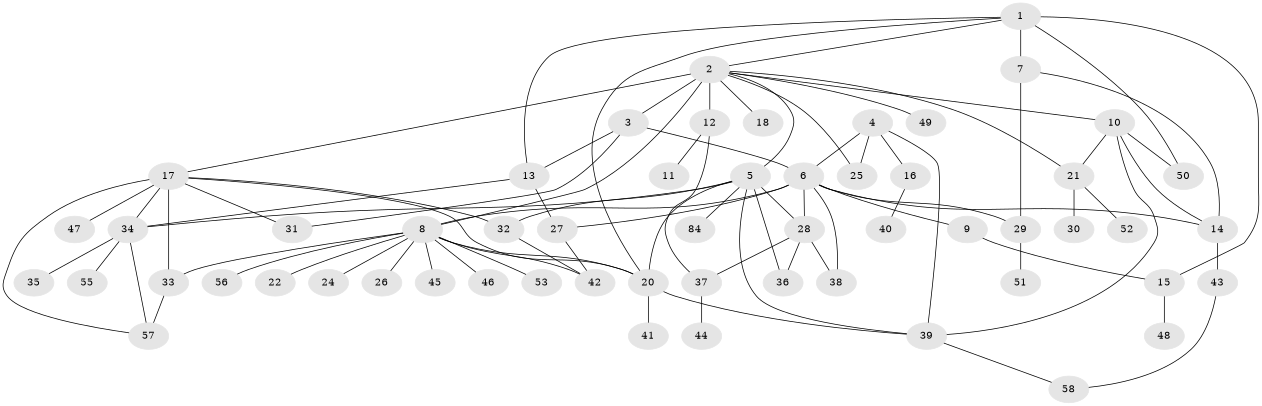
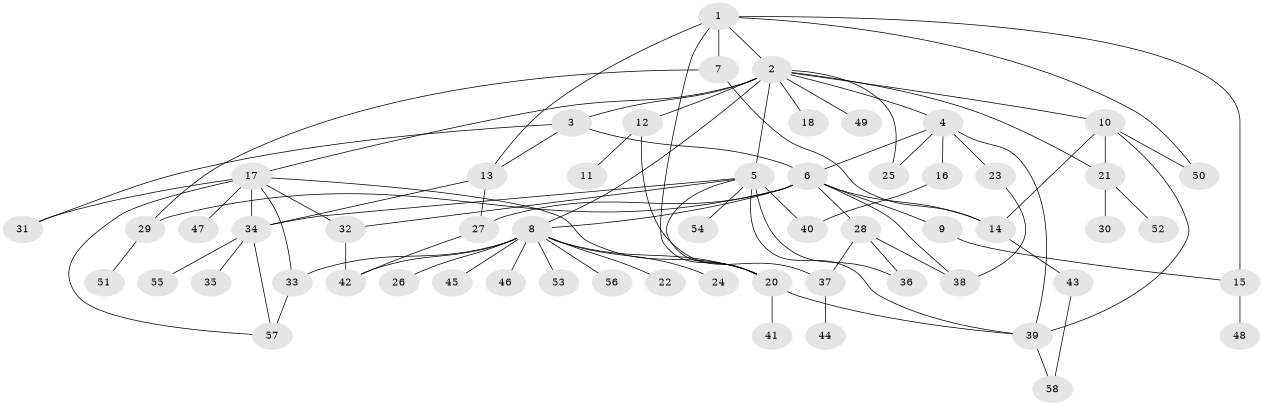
none -> (859, 93)
none -> (996, 176)
(778, 203) -> (781, 203)
(695, 229) -> (698, 229)
